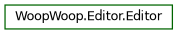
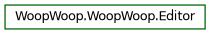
(89, 17) -> (105, 17)
